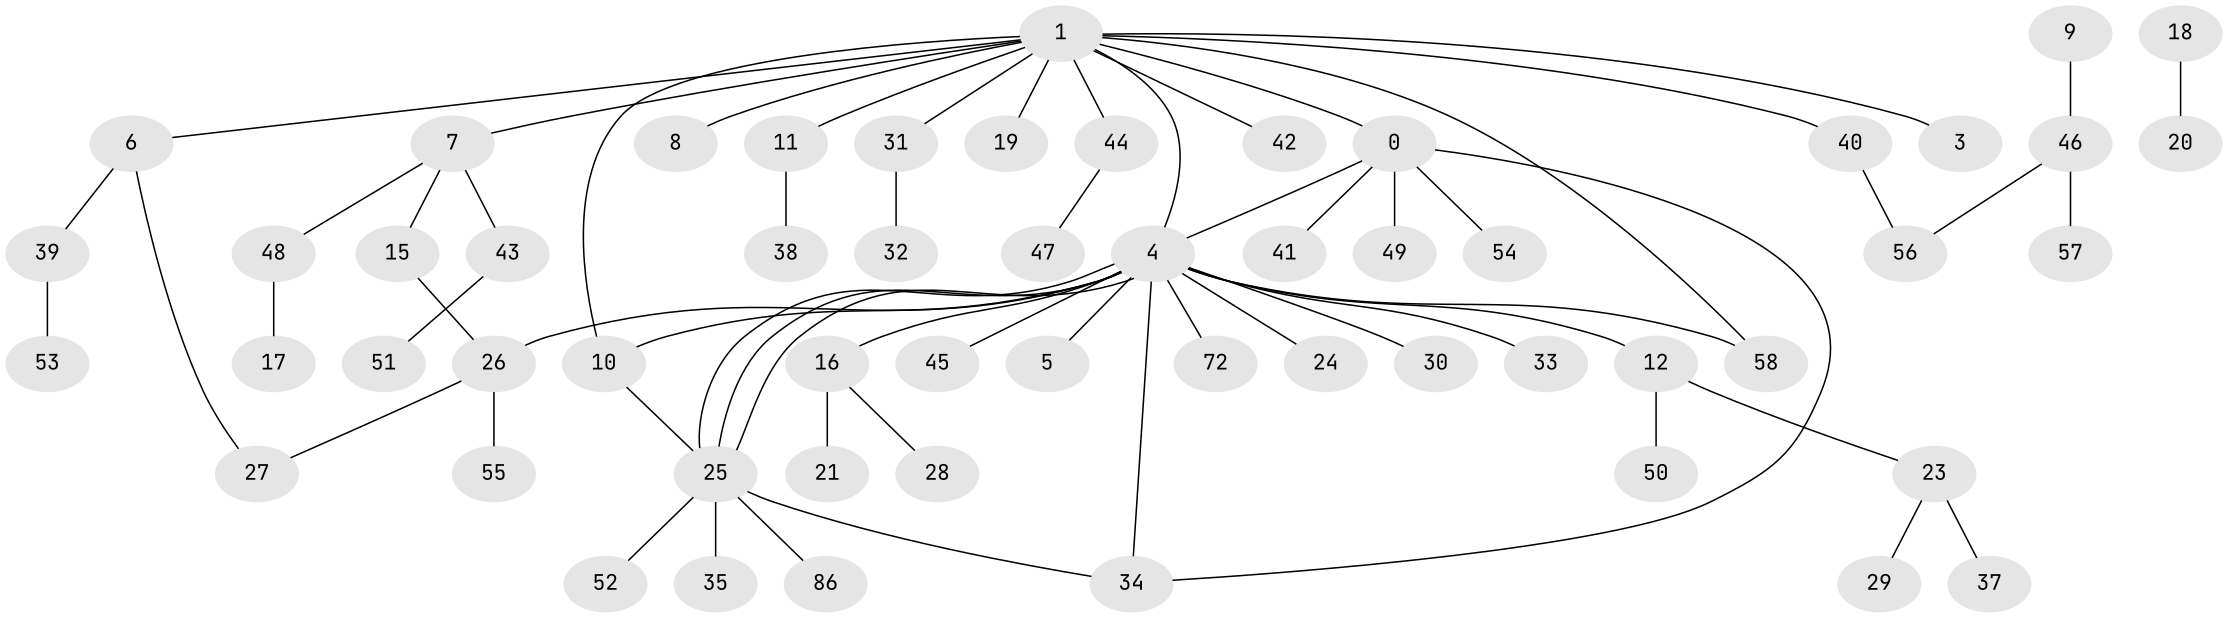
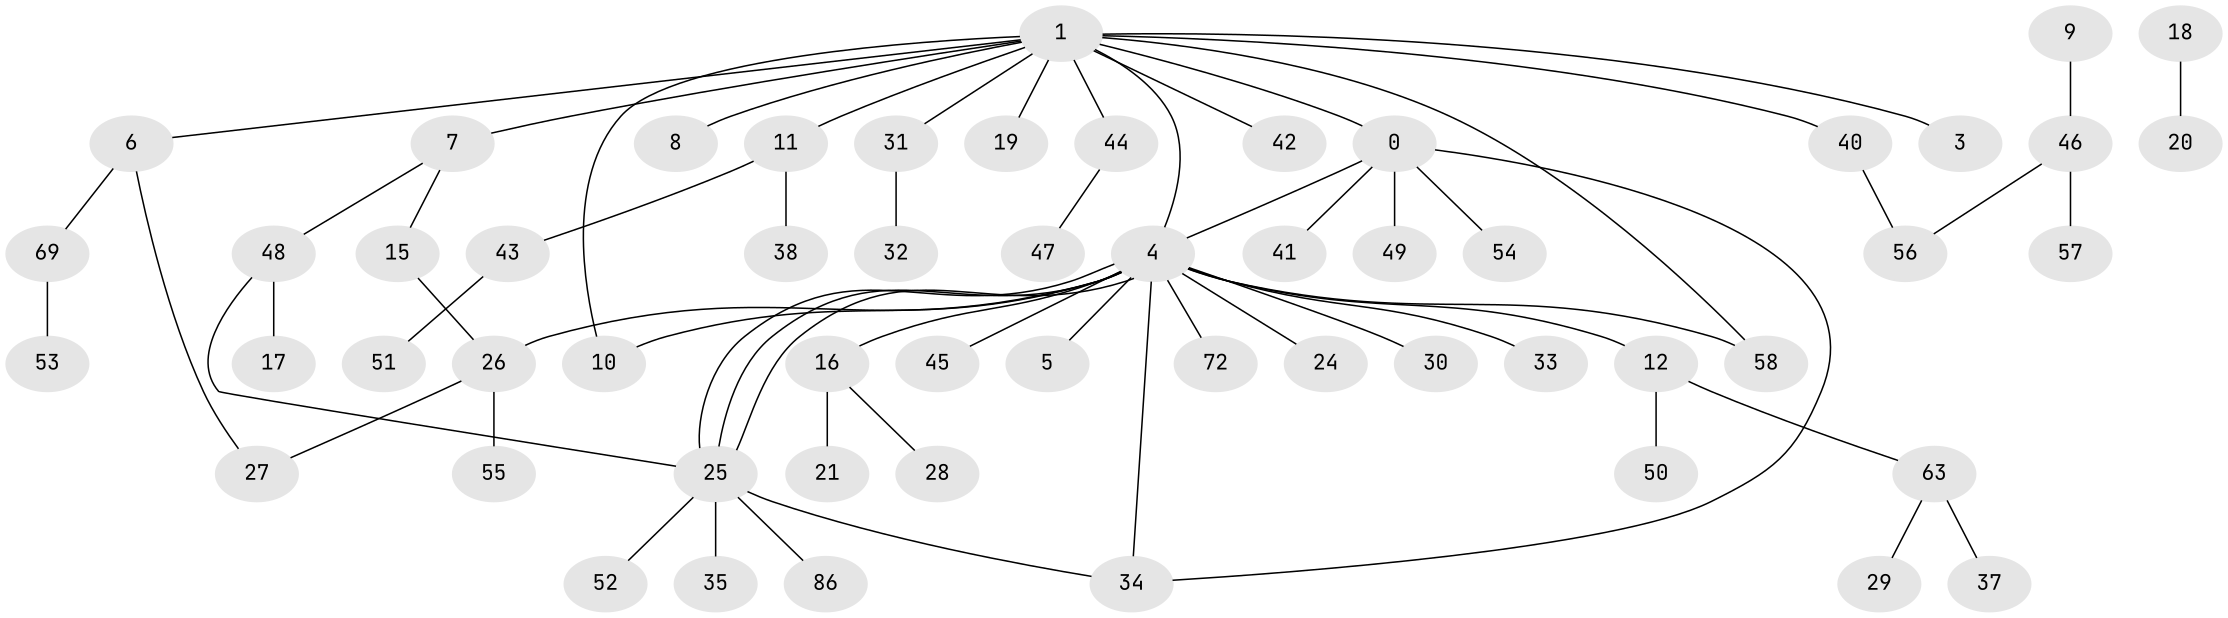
(480, 199) -> (650, 203)
(47, 254) -> (47, 254)
(660, 419) -> (398, 422)
(1934, 474) -> (1934, 474)
